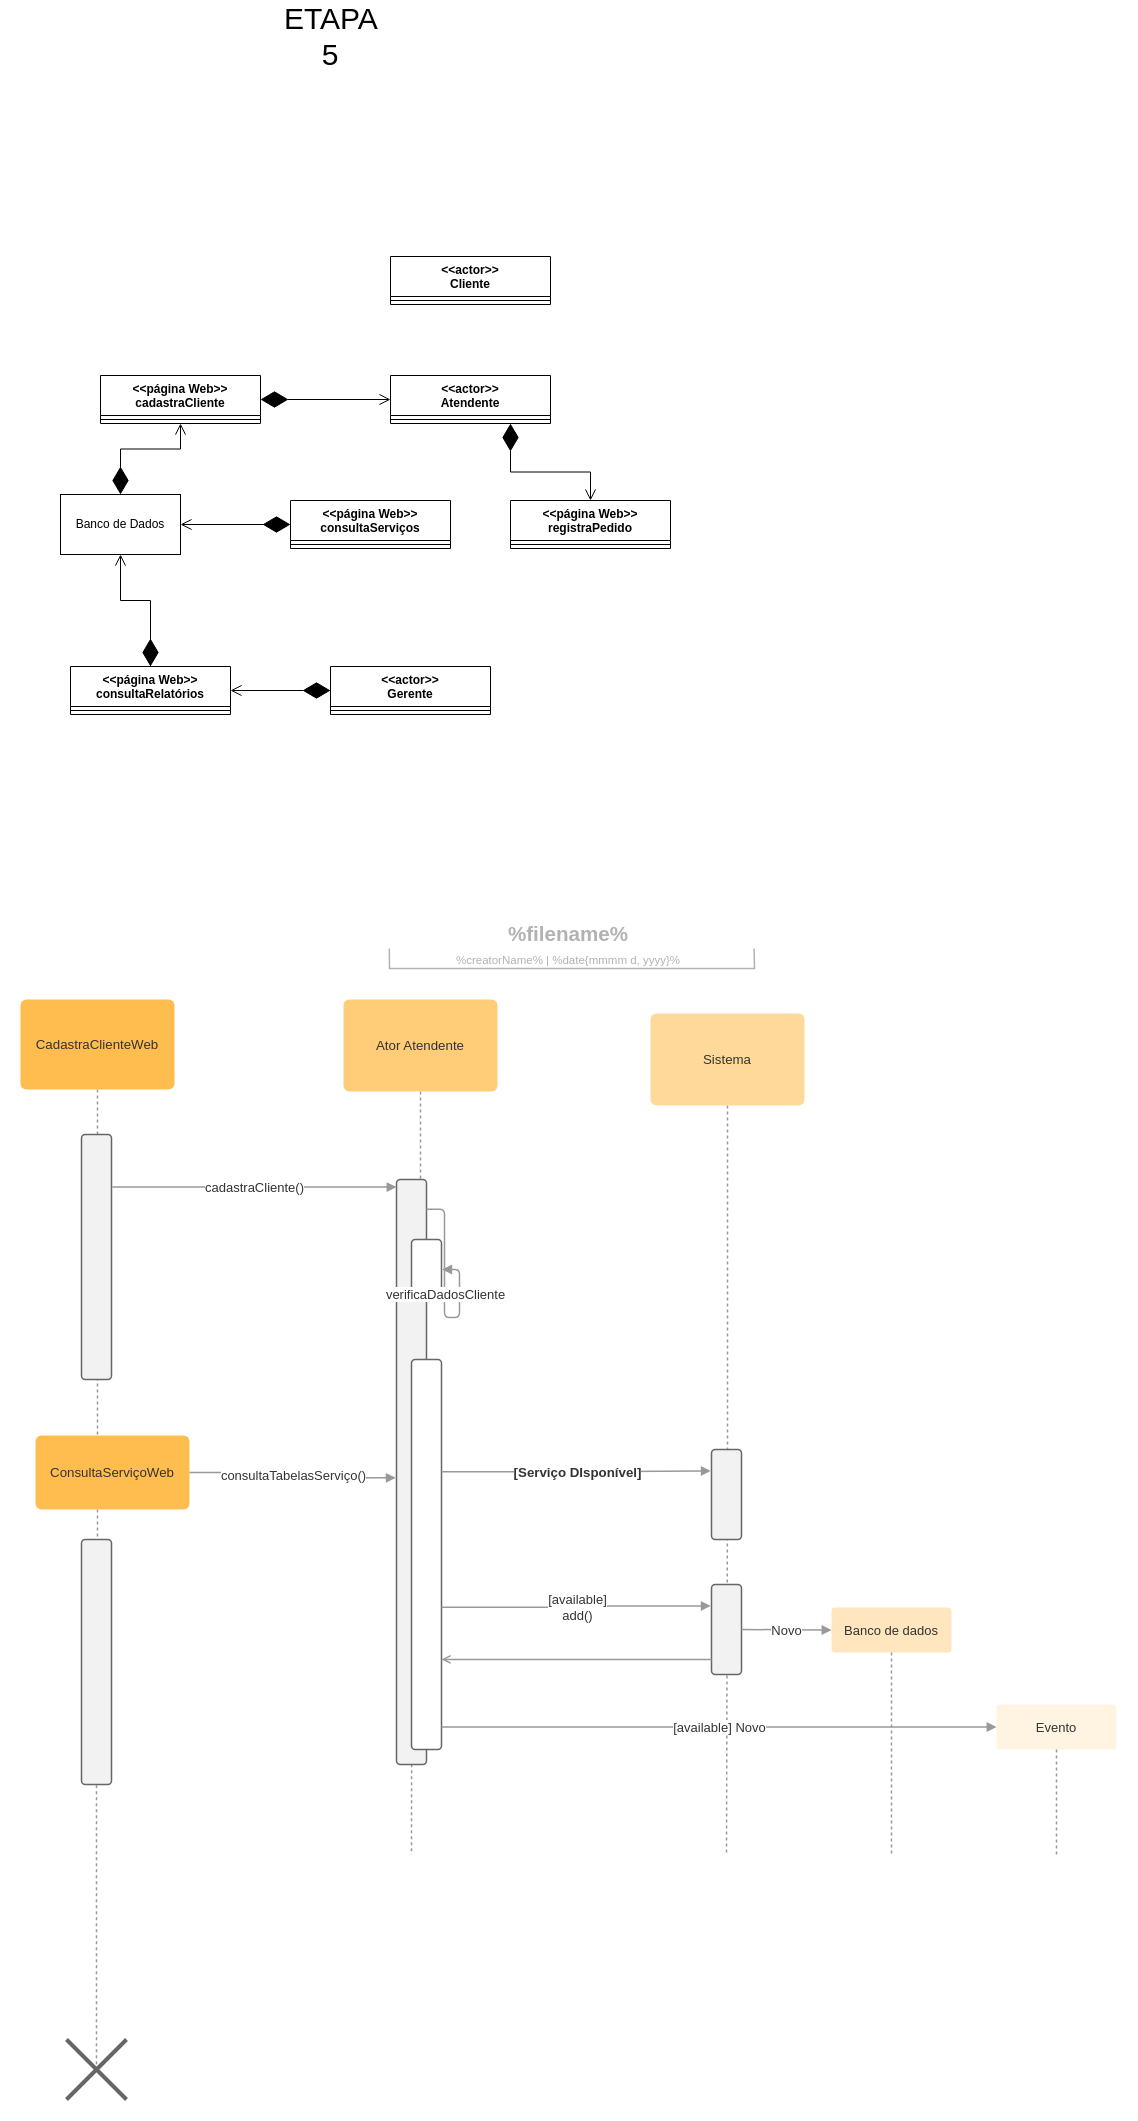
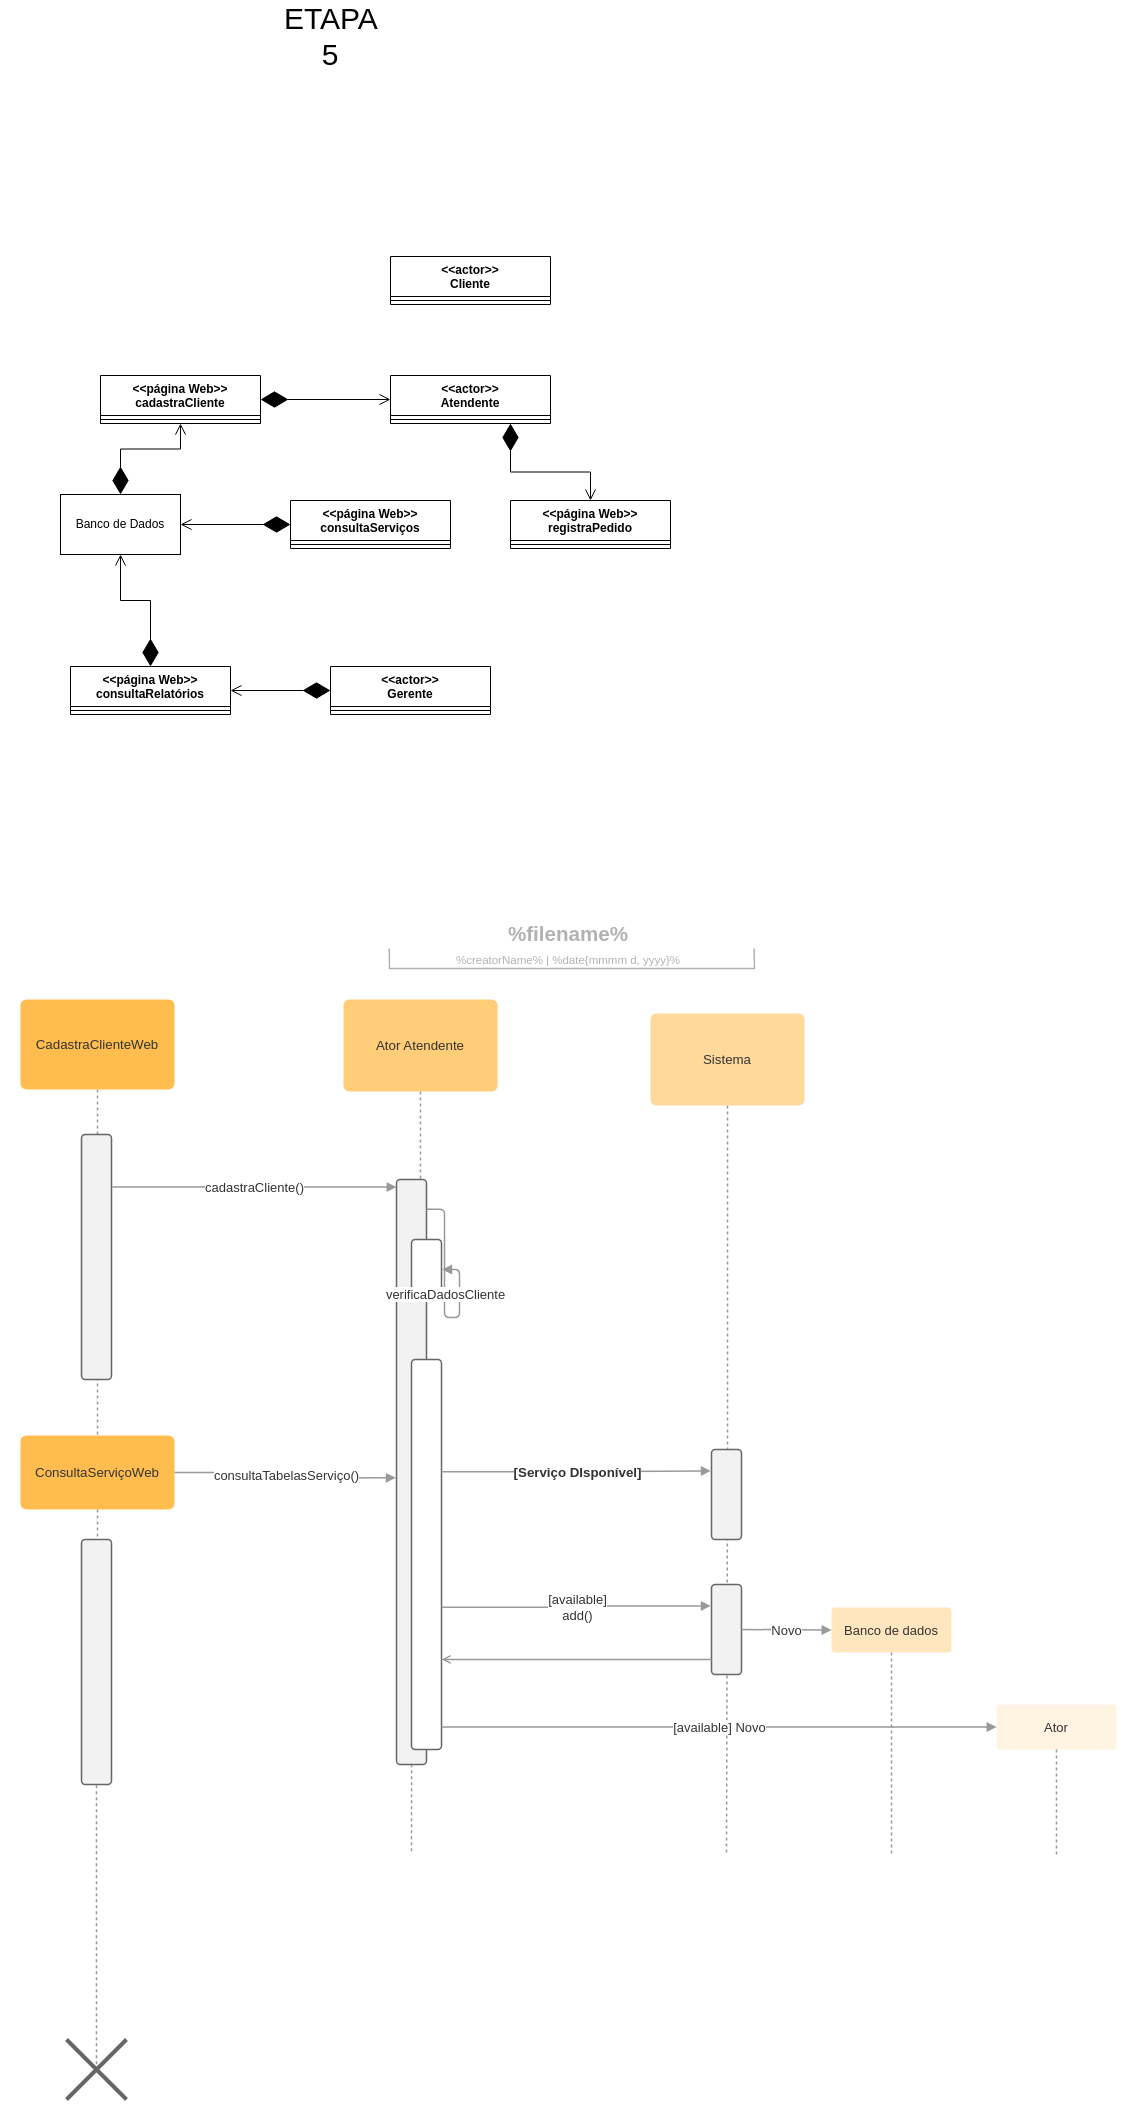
(113, 1473) -> (98, 1473)
(1057, 1728) -> (1057, 1728)
